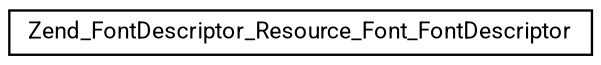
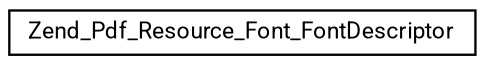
(301, 33) -> (242, 33)
